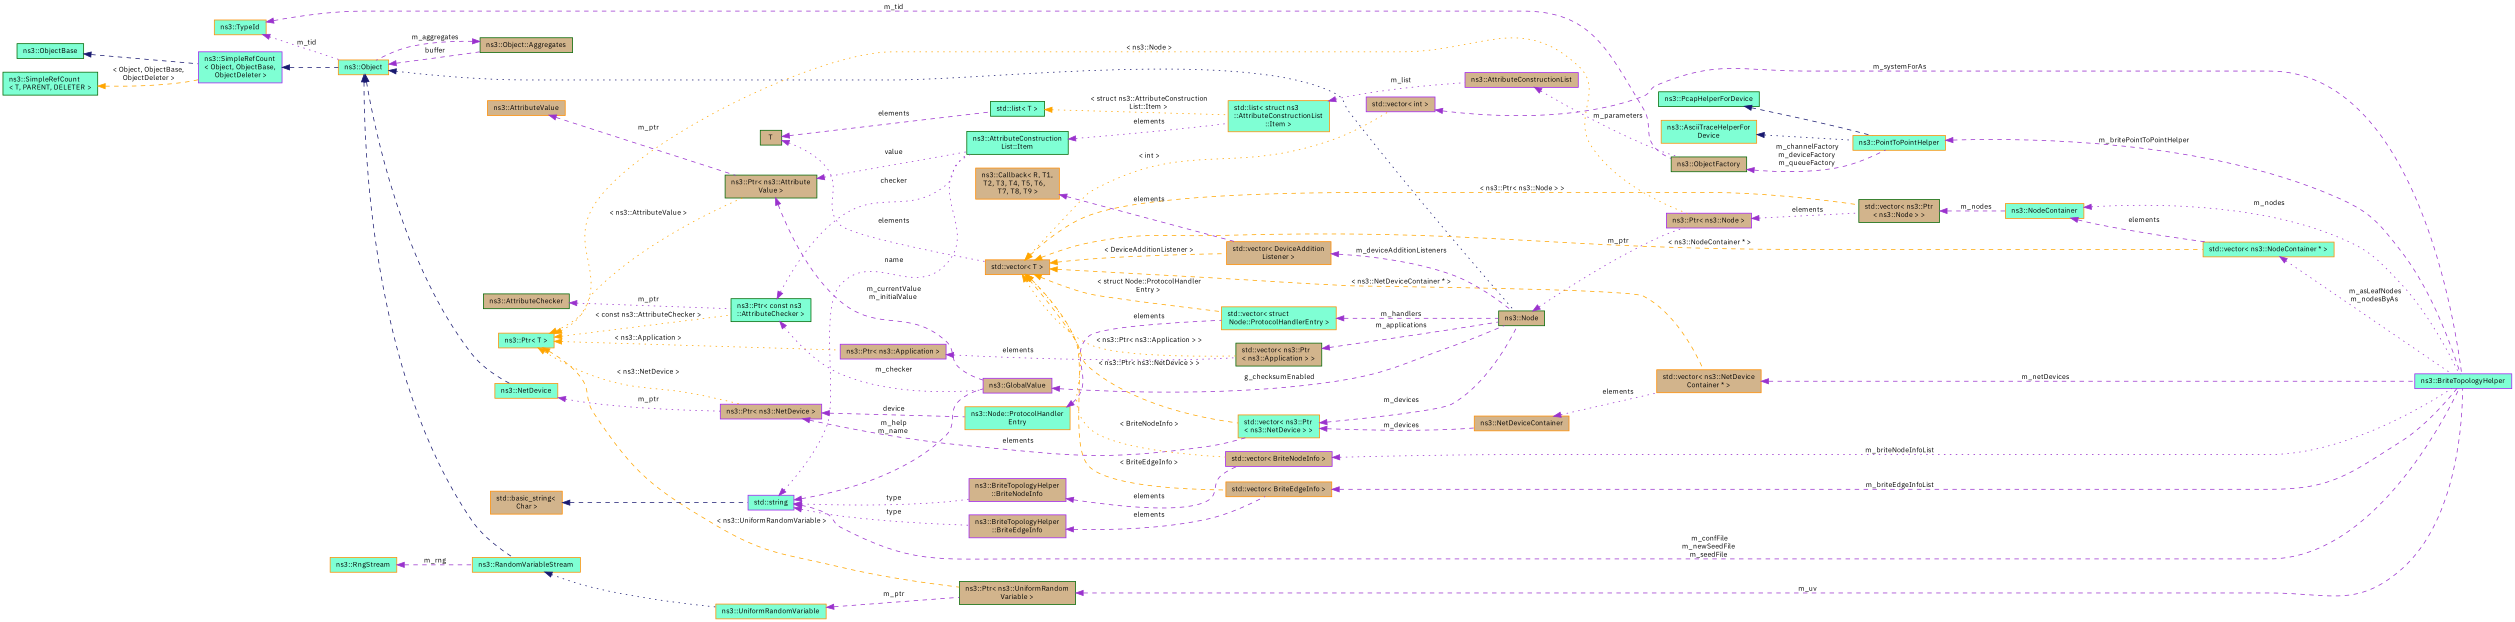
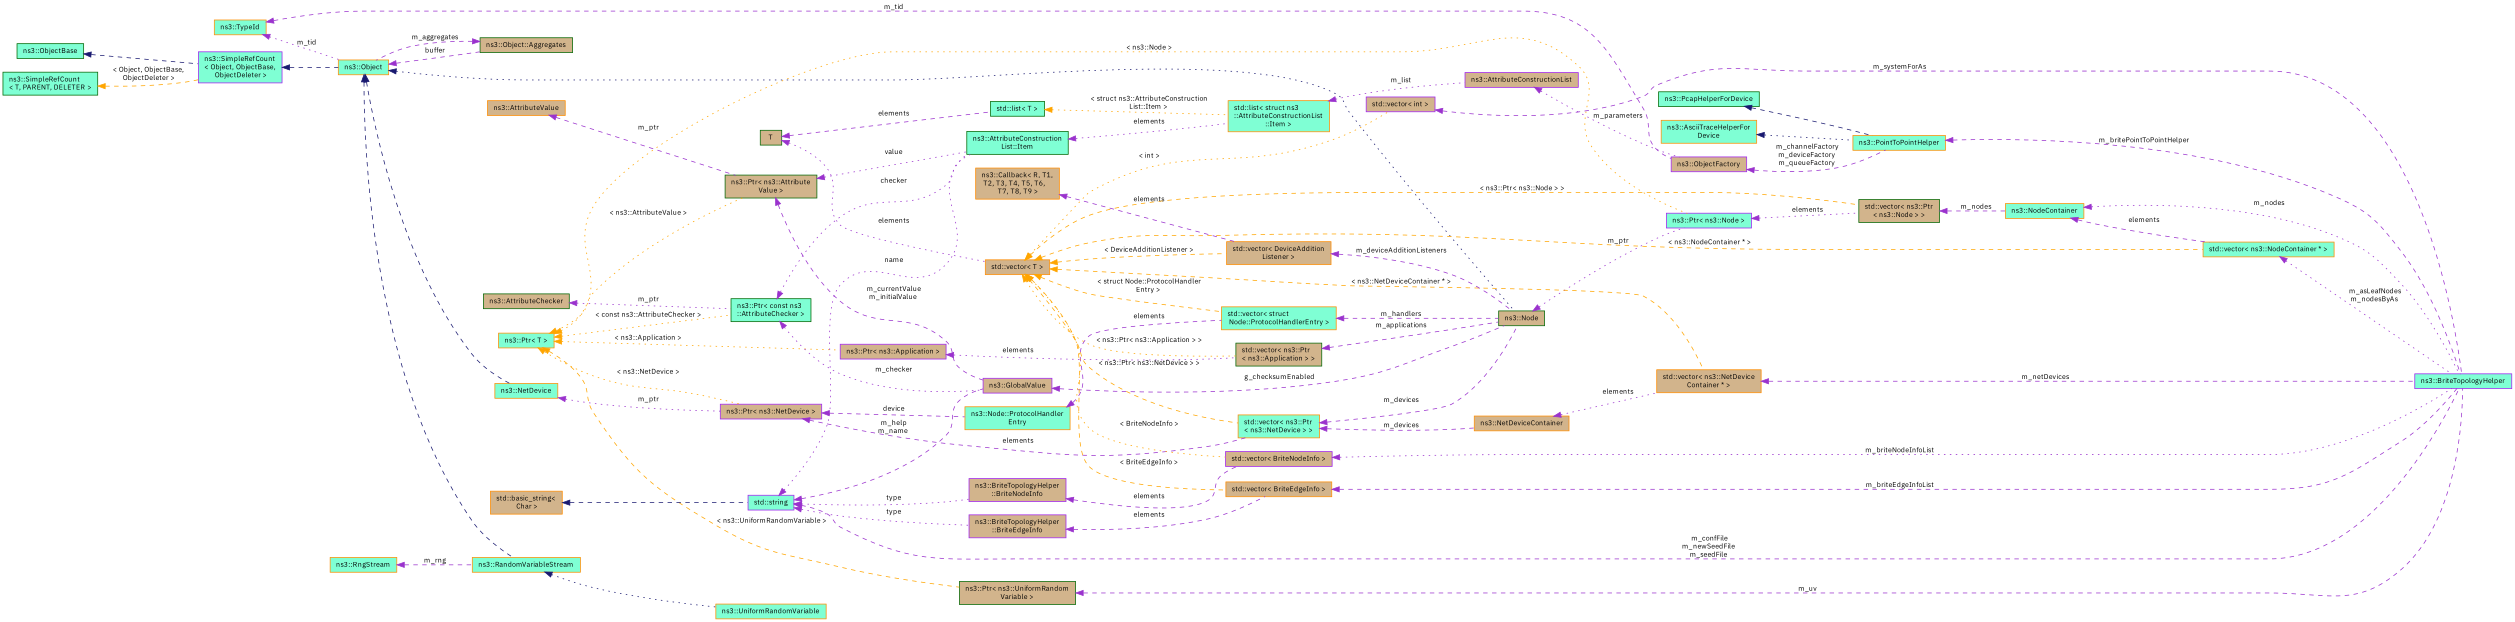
(1709, 164) -> (1709, 164)
(1709, 221) -> (1709, 221)
(897, 602) -> none
